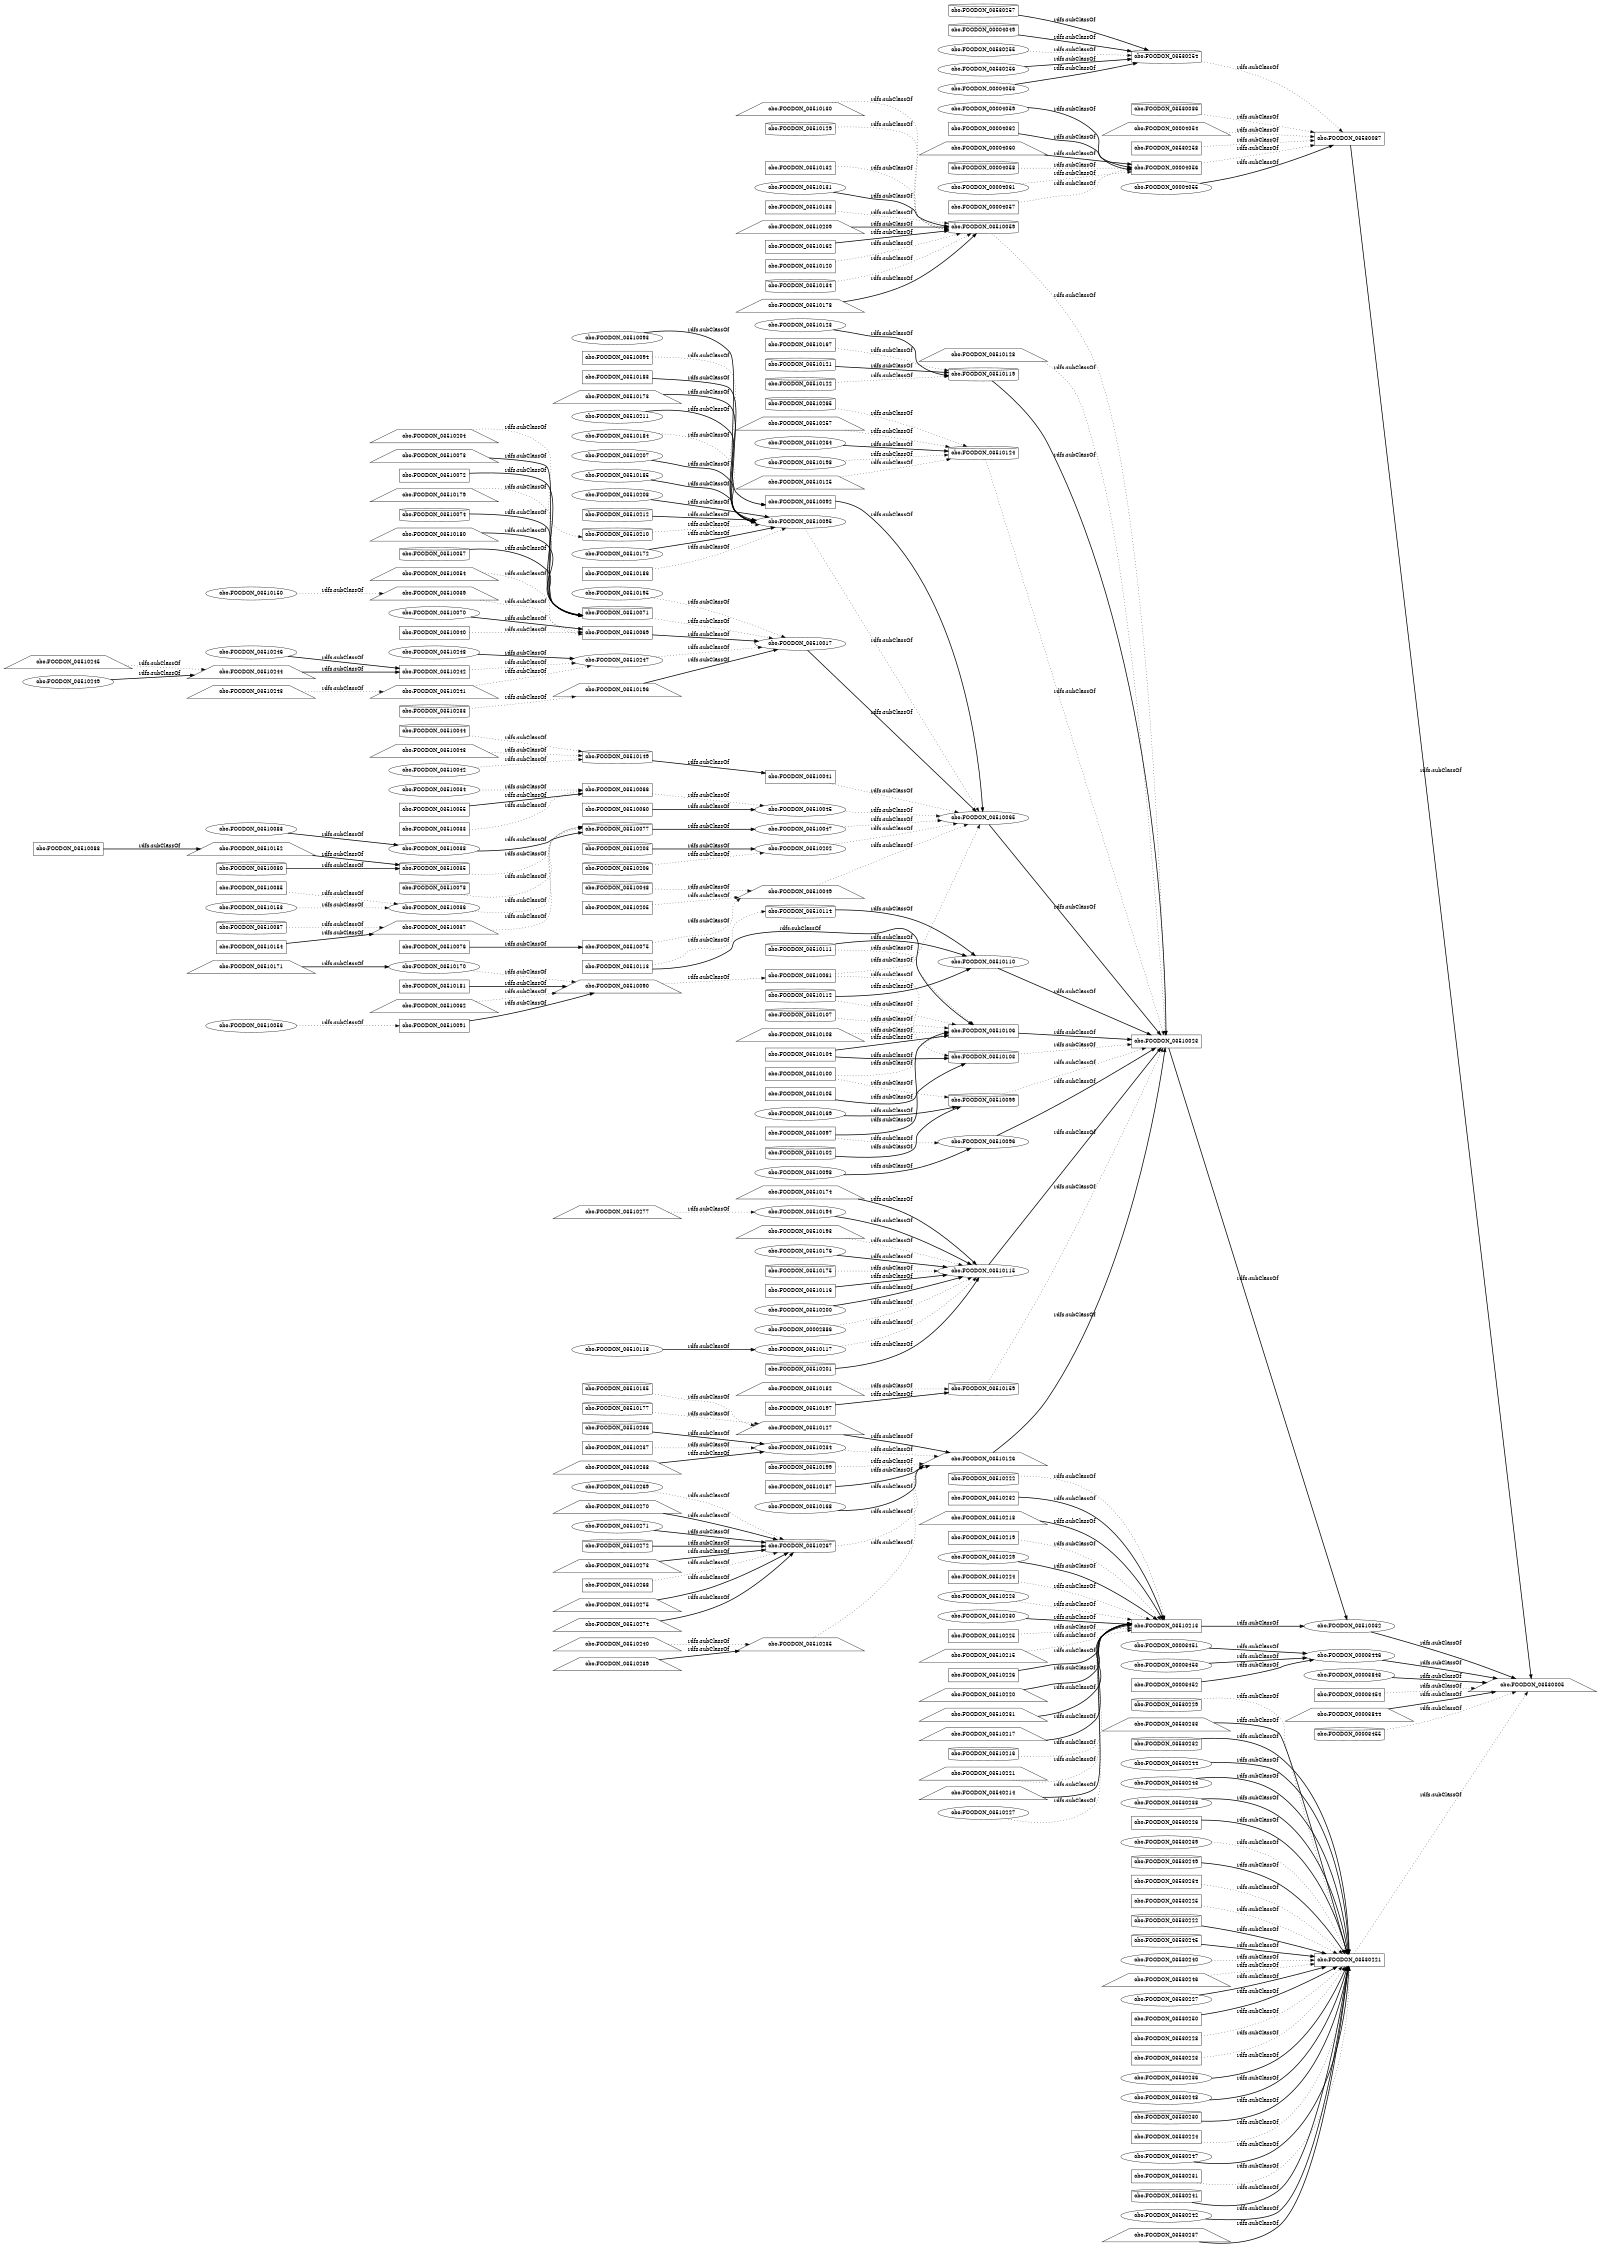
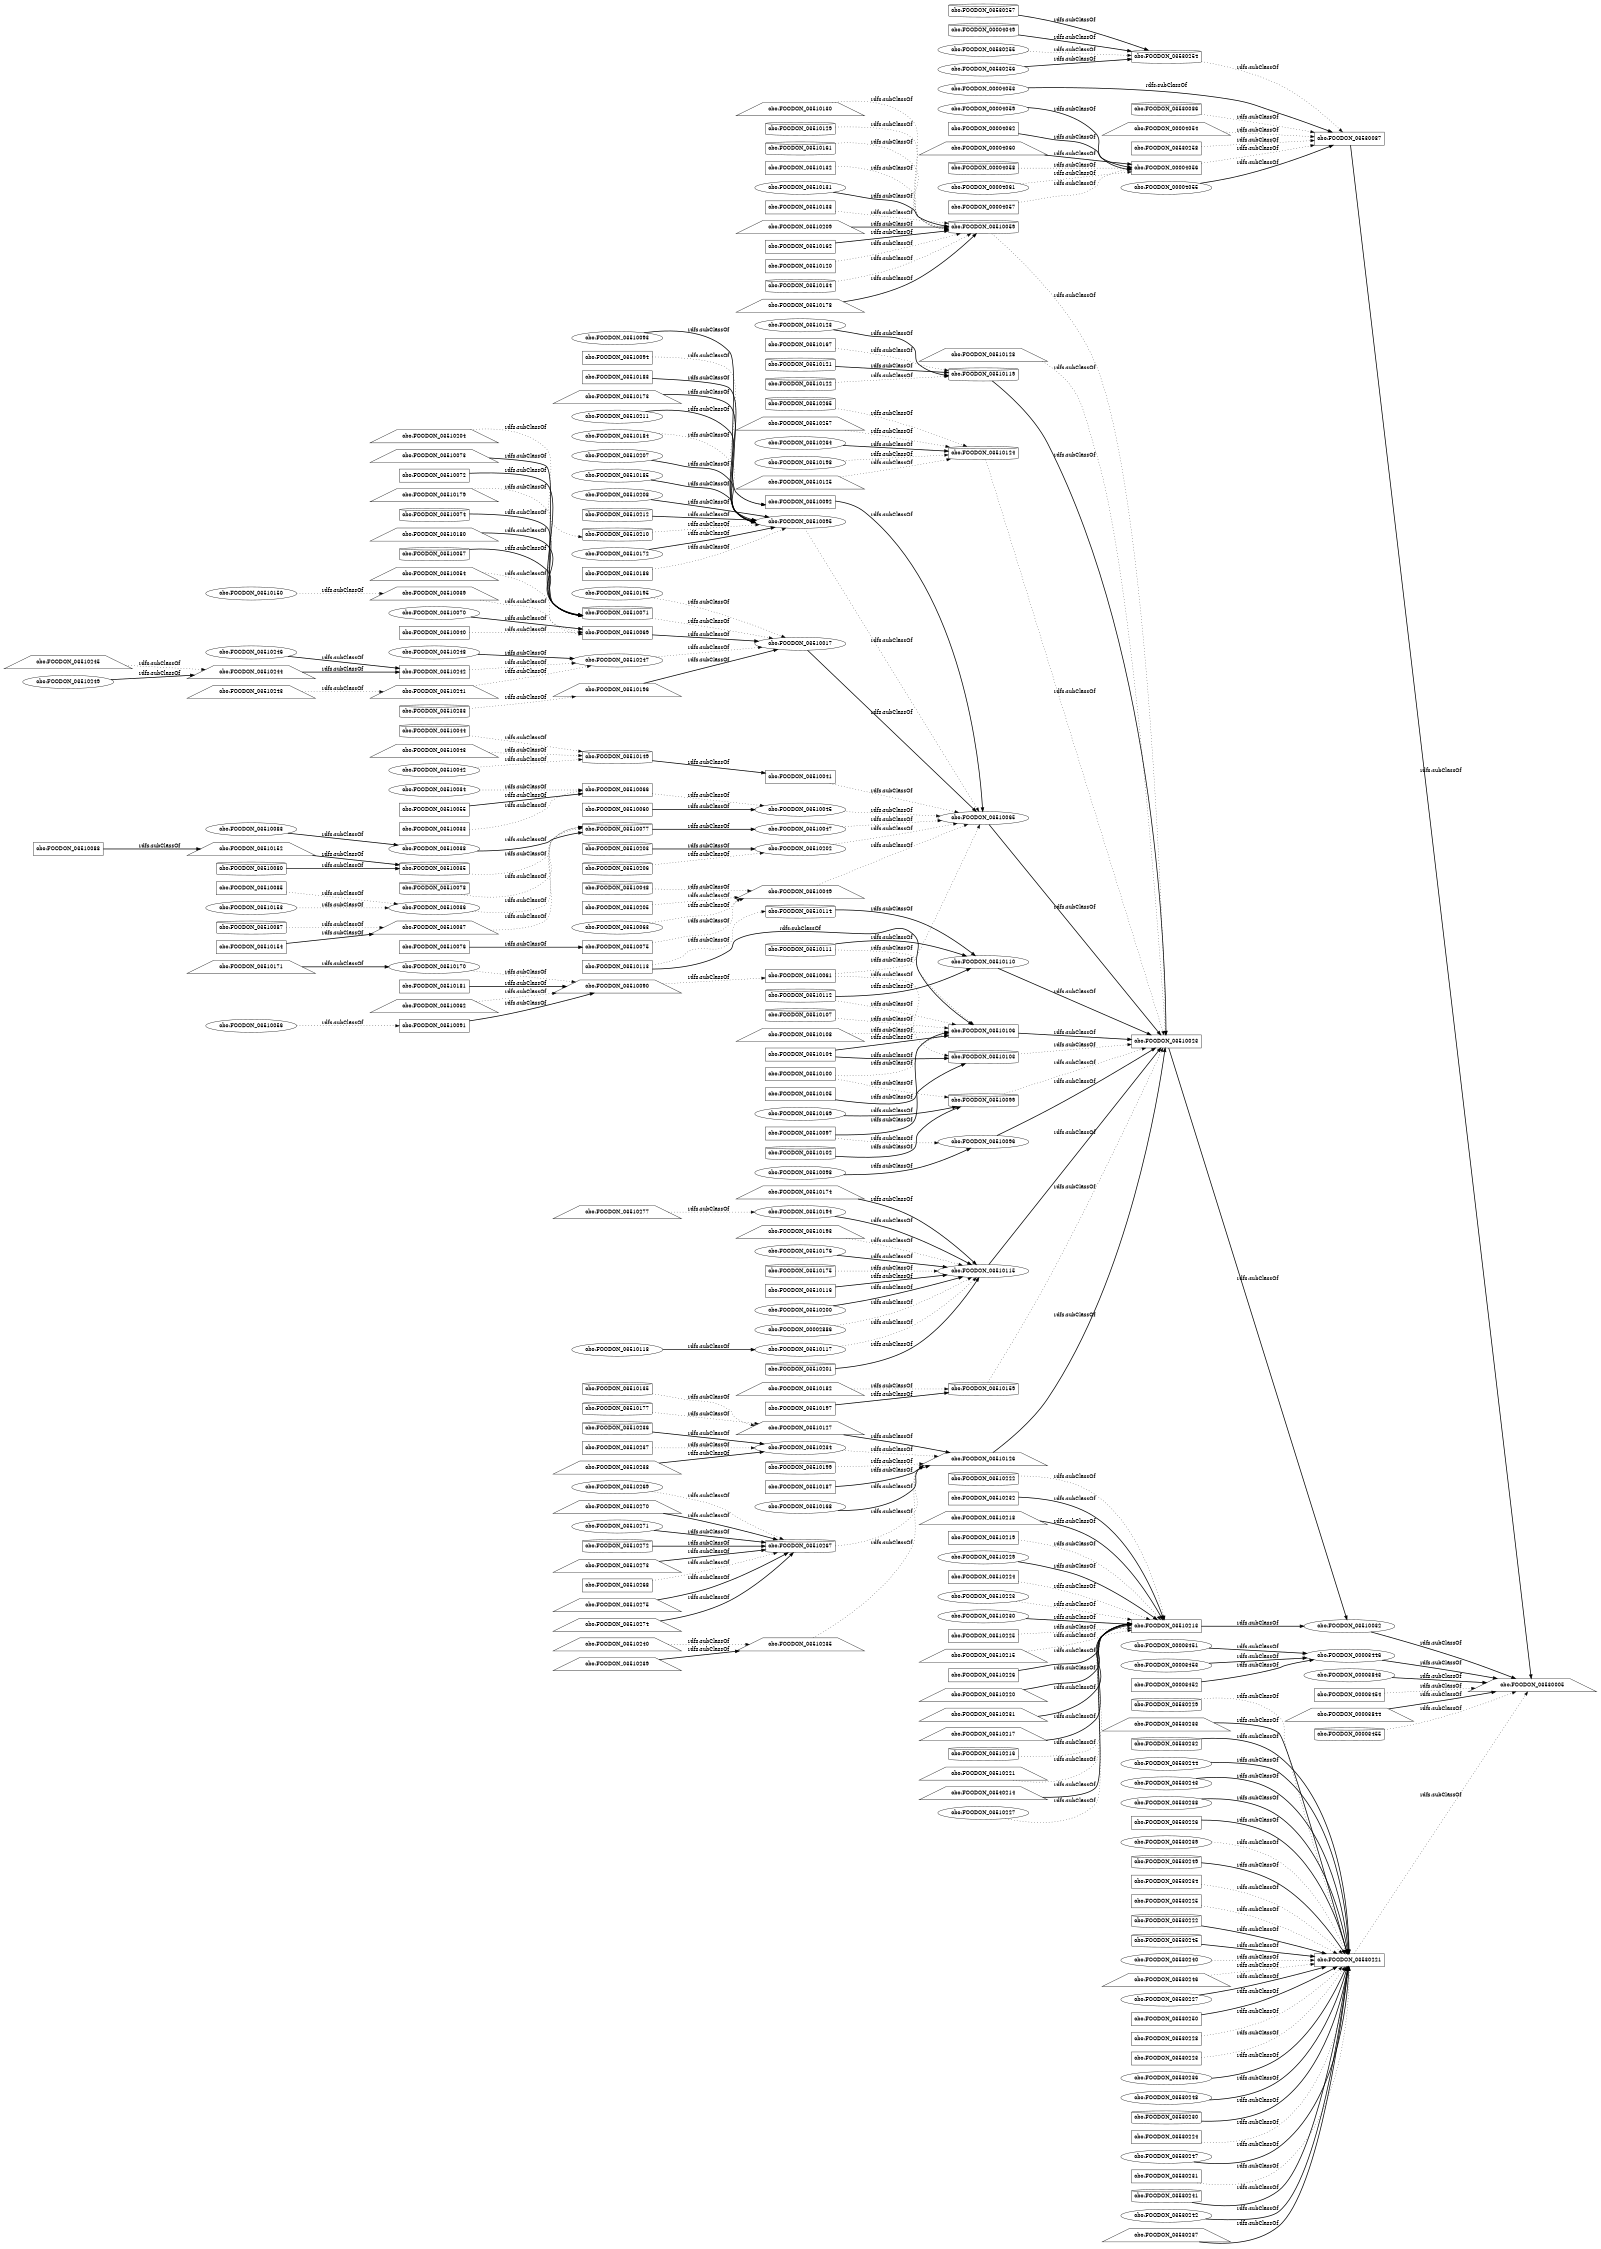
(1074, 75) -> (1181, 93)
none -> (800, 148)
none -> (617, 928)
